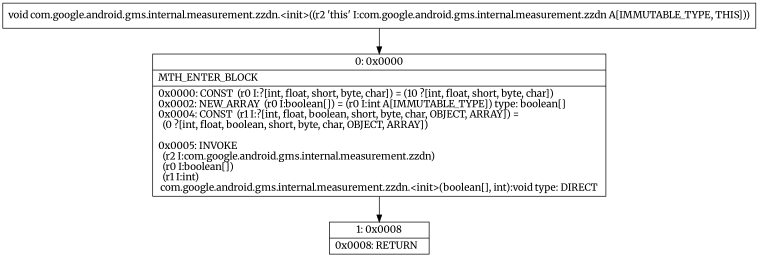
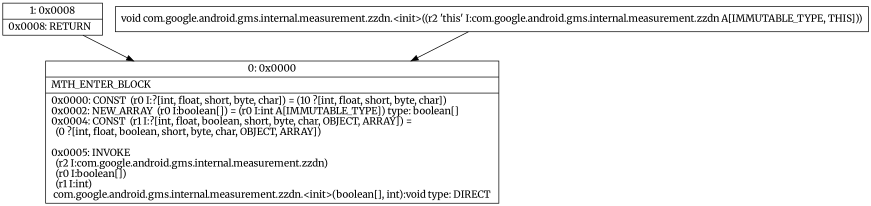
(379, 206) -> (105, 47)
